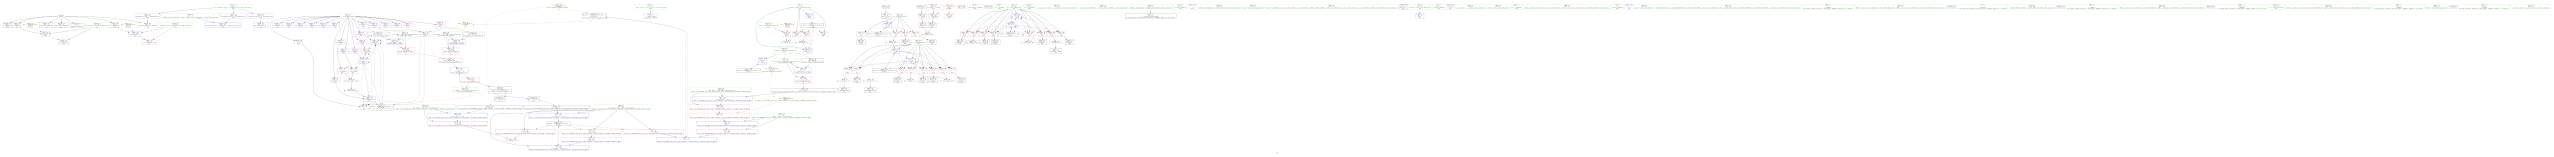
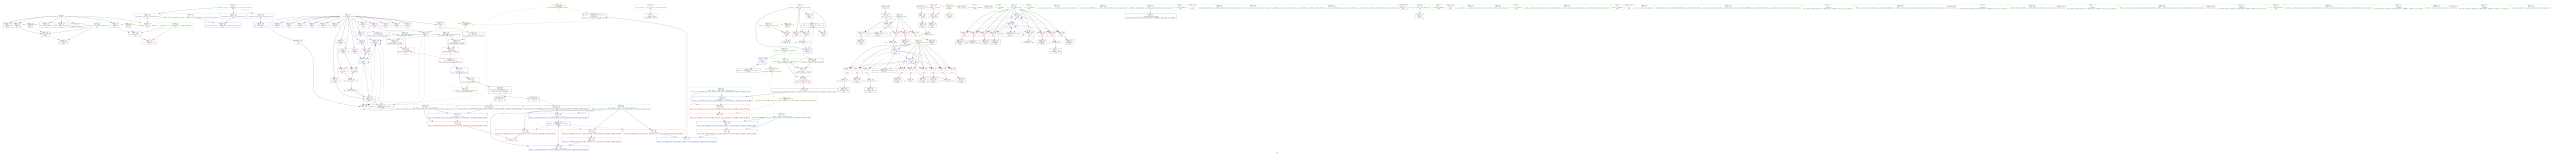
none -> (867, 71)
